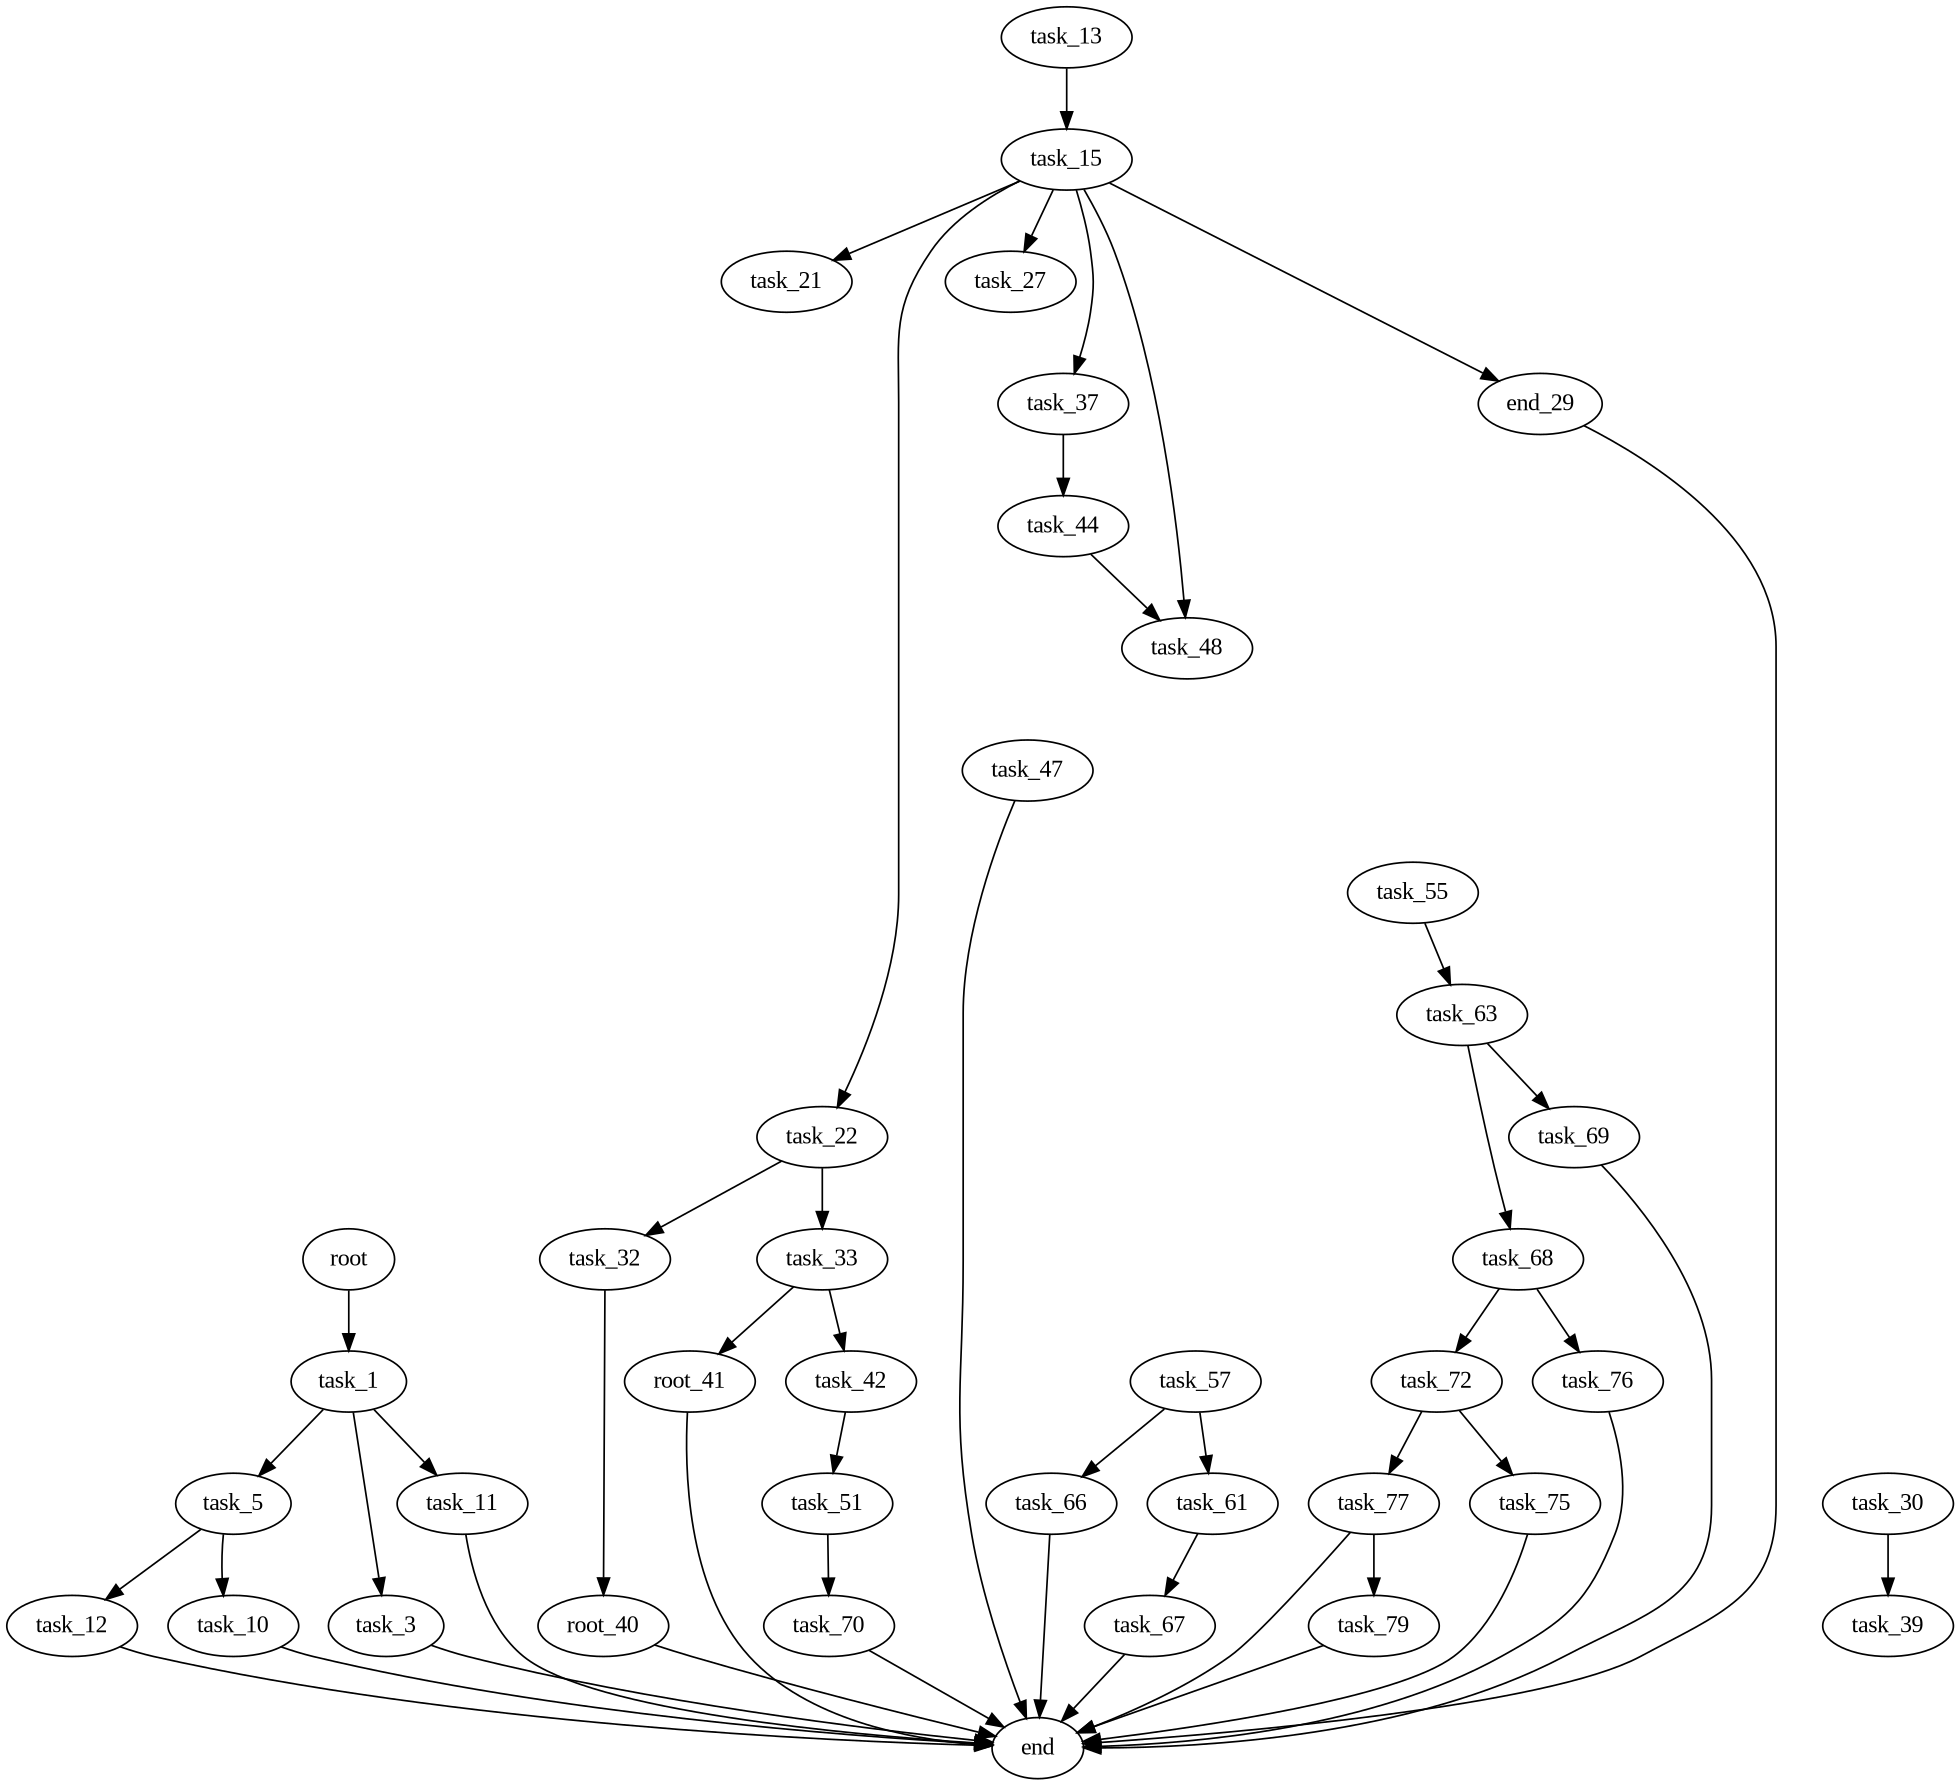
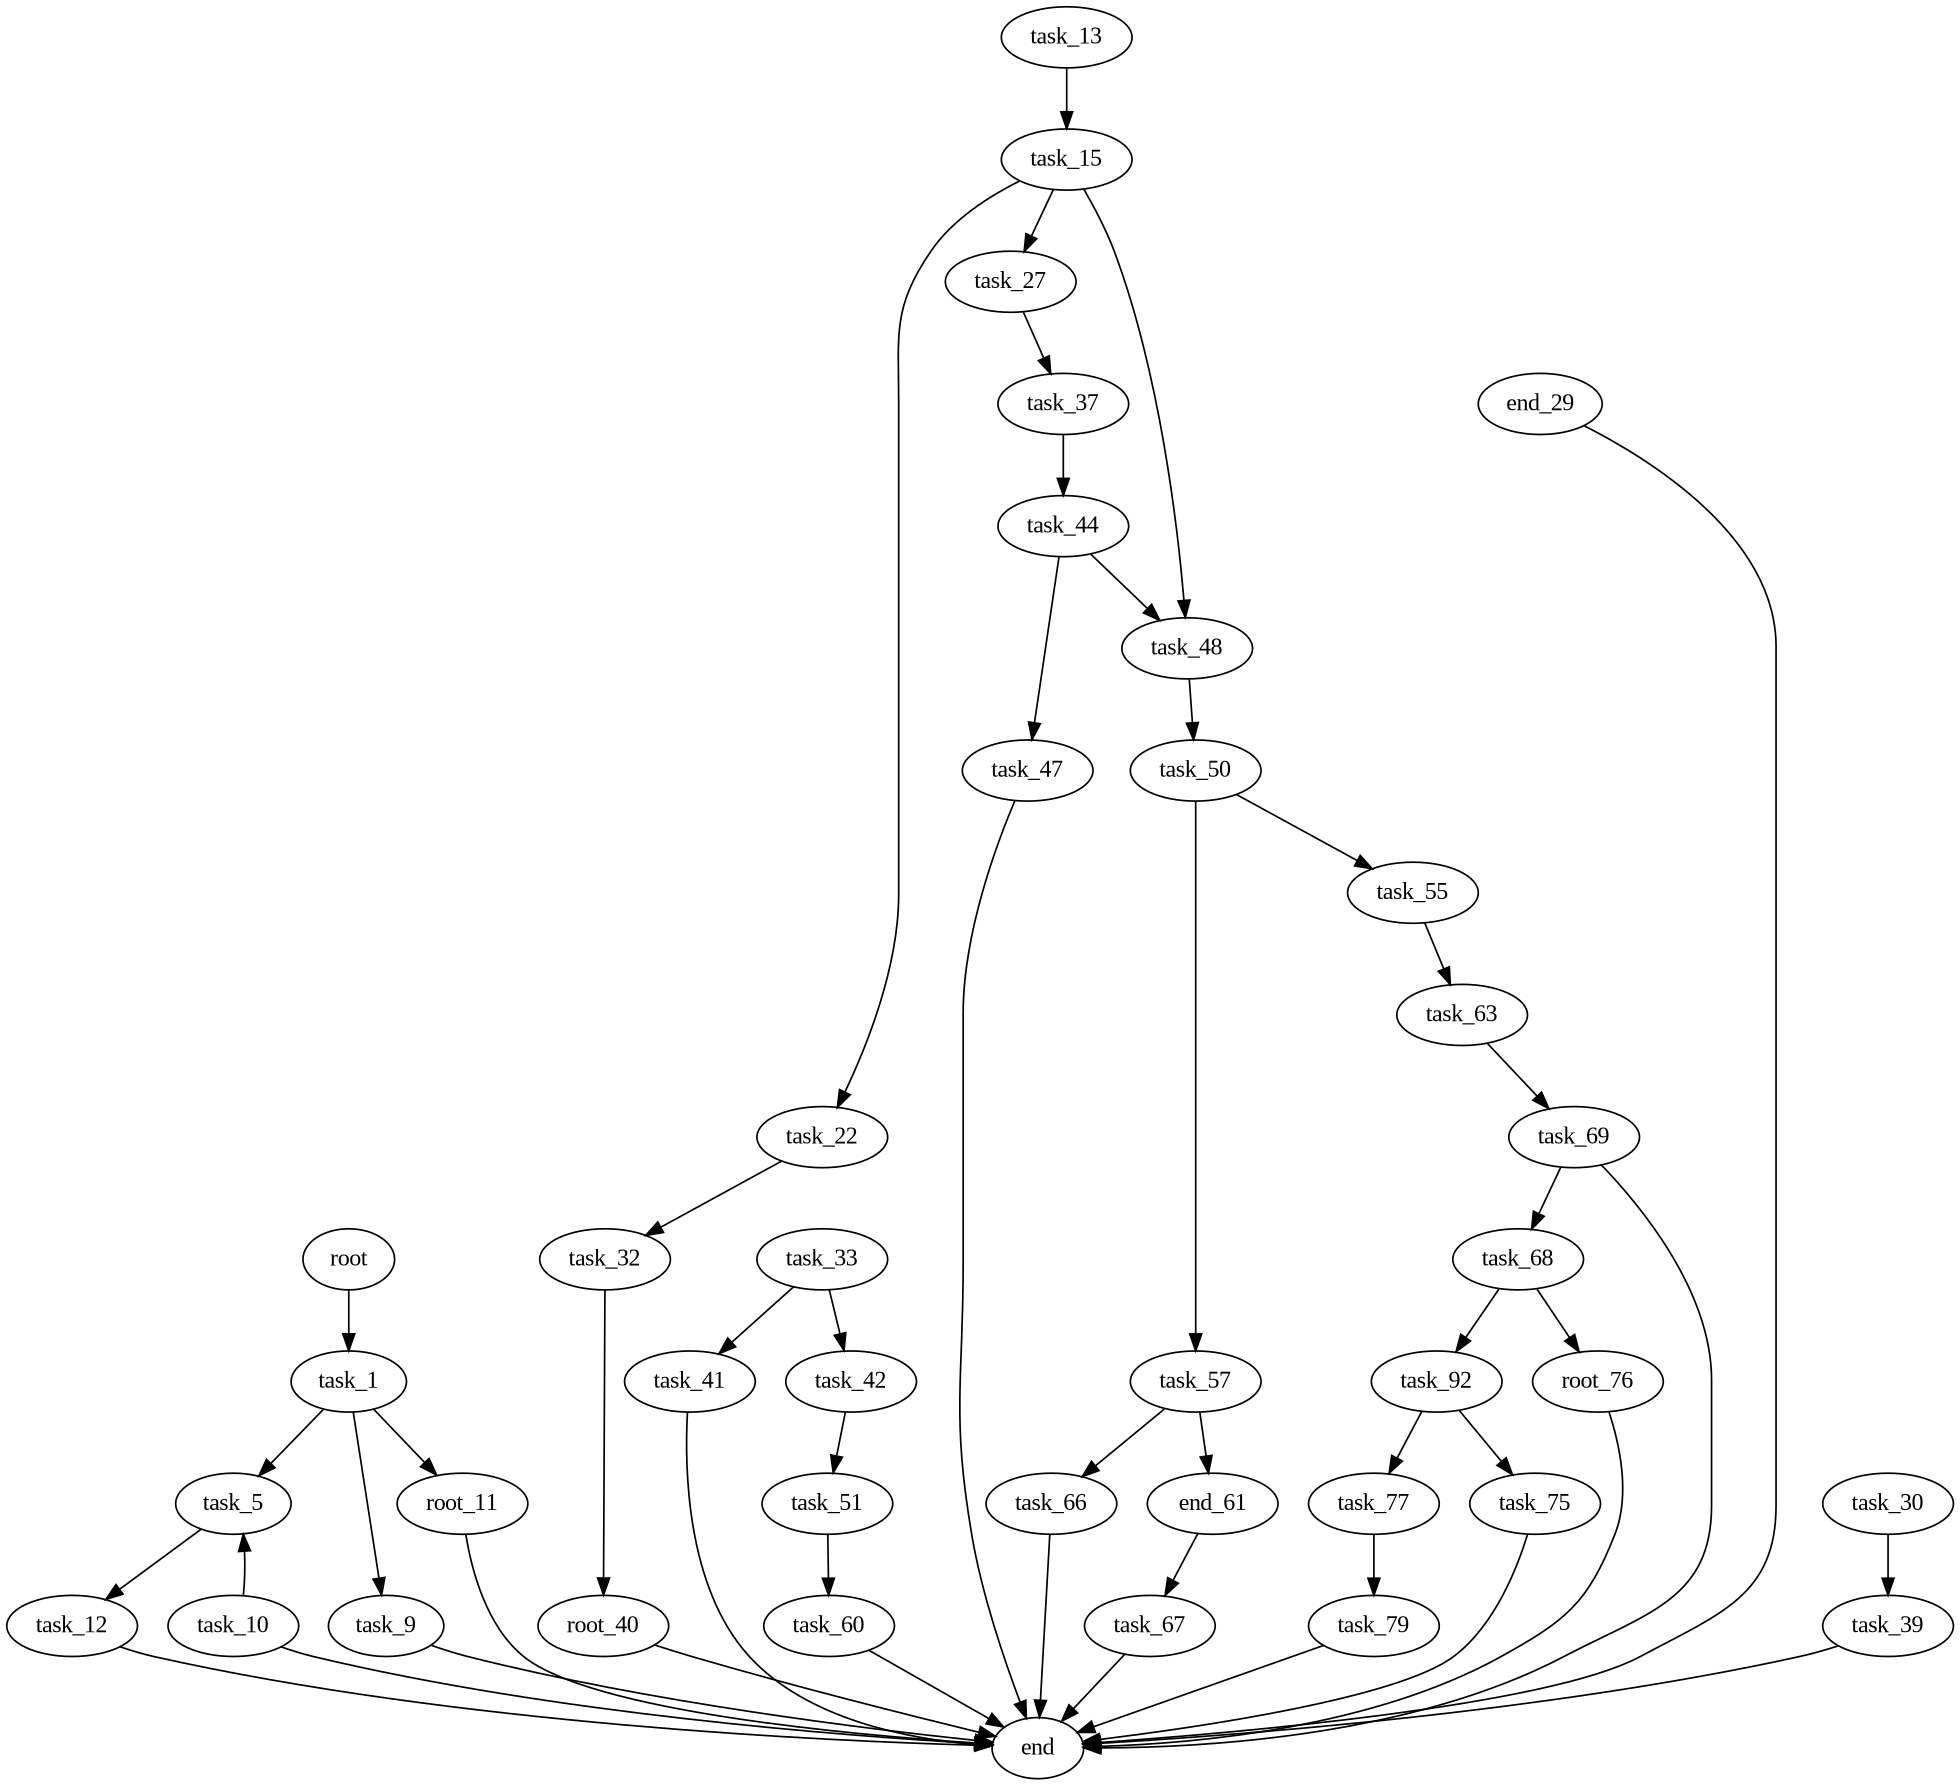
(1093, 273) -> (1034, 335)
(1296, 278) -> none
(787, 282) -> none
none -> (1047, 640)
none -> (1196, 771)
(1486, 1129) -> (1550, 1190)
(822, 1190) -> none
(690, 1382) -> (690, 1382)
(1437, 1382) -> (1437, 1382)
(1598, 1382) -> (1598, 1382)
(462, 1504) -> (462, 1504)
(1213, 1504) -> (1213, 1504)
(222, 1556) -> (245, 1574)
(386, 1626) -> (386, 1626)
(829, 1626) -> (829, 1626)
(1237, 1650) -> (1509, 1706)
